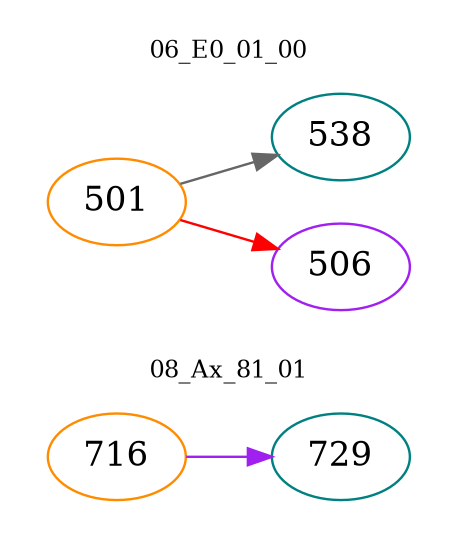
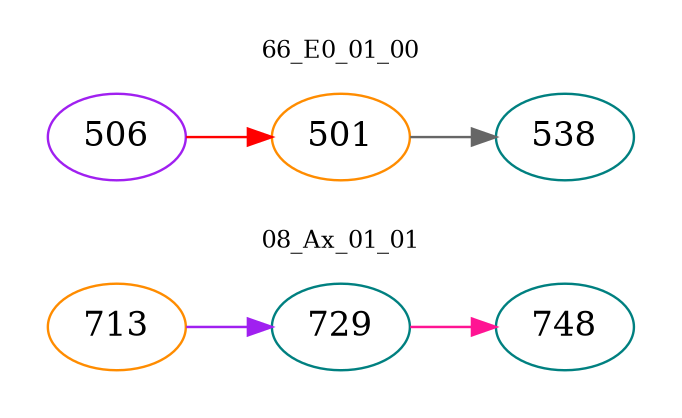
(229, 52) -> (341, 52)
(217, 231) -> (217, 137)
none -> (565, 327)
(229, 371) -> (341, 242)
(117, 457) -> (117, 327)
